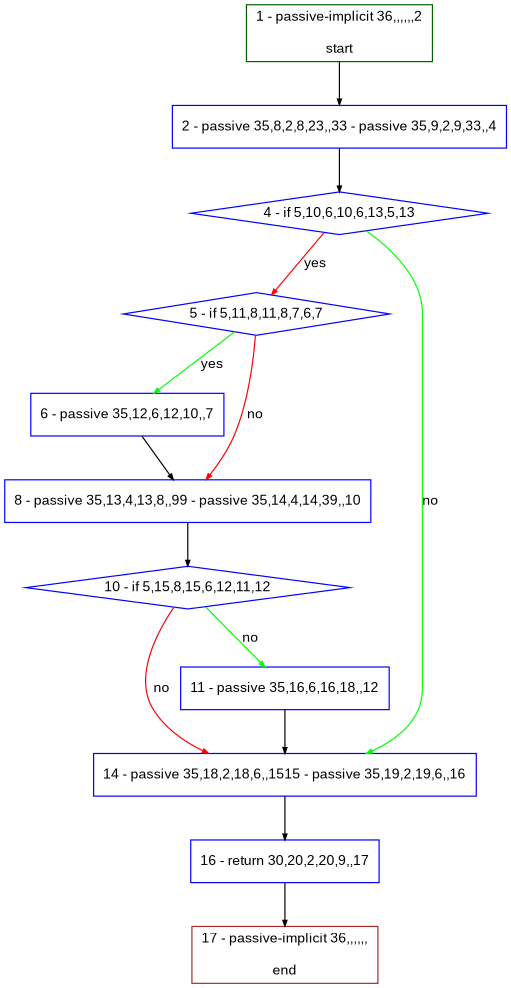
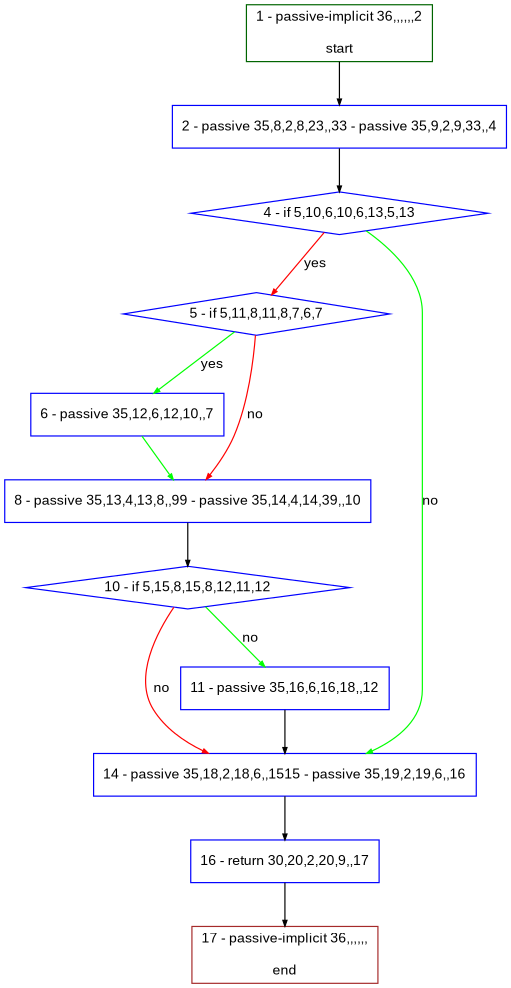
(156, 455) -> (156, 455)
(188, 588) -> (188, 588)
